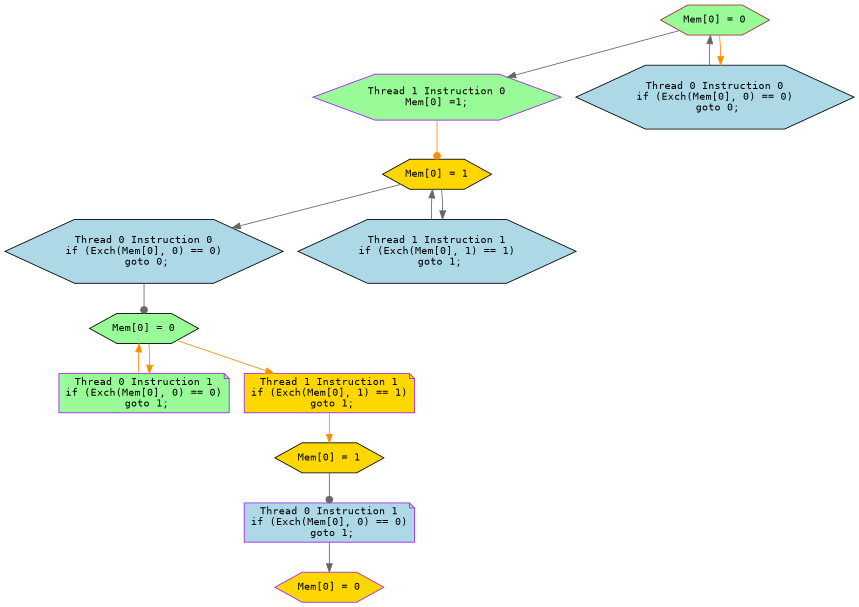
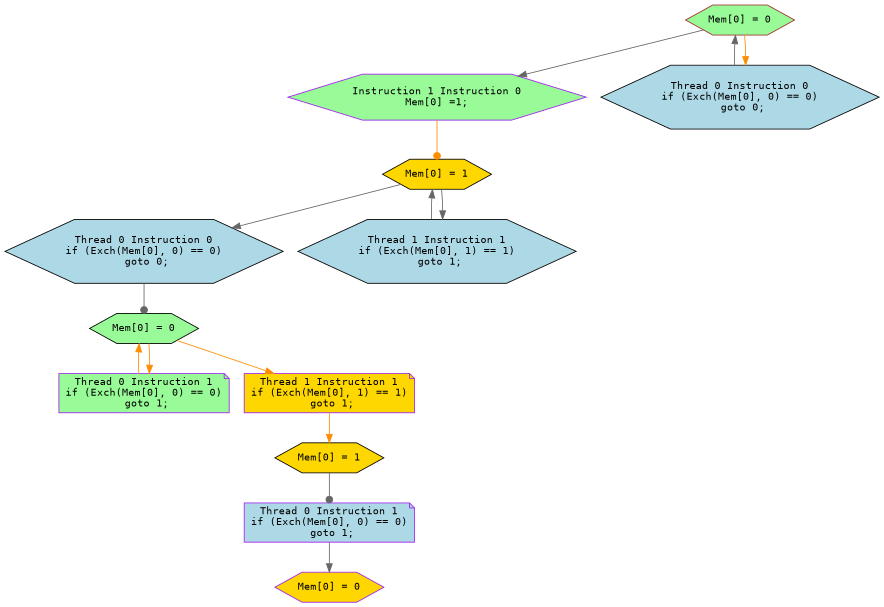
(437, 97) -> (437, 97)
